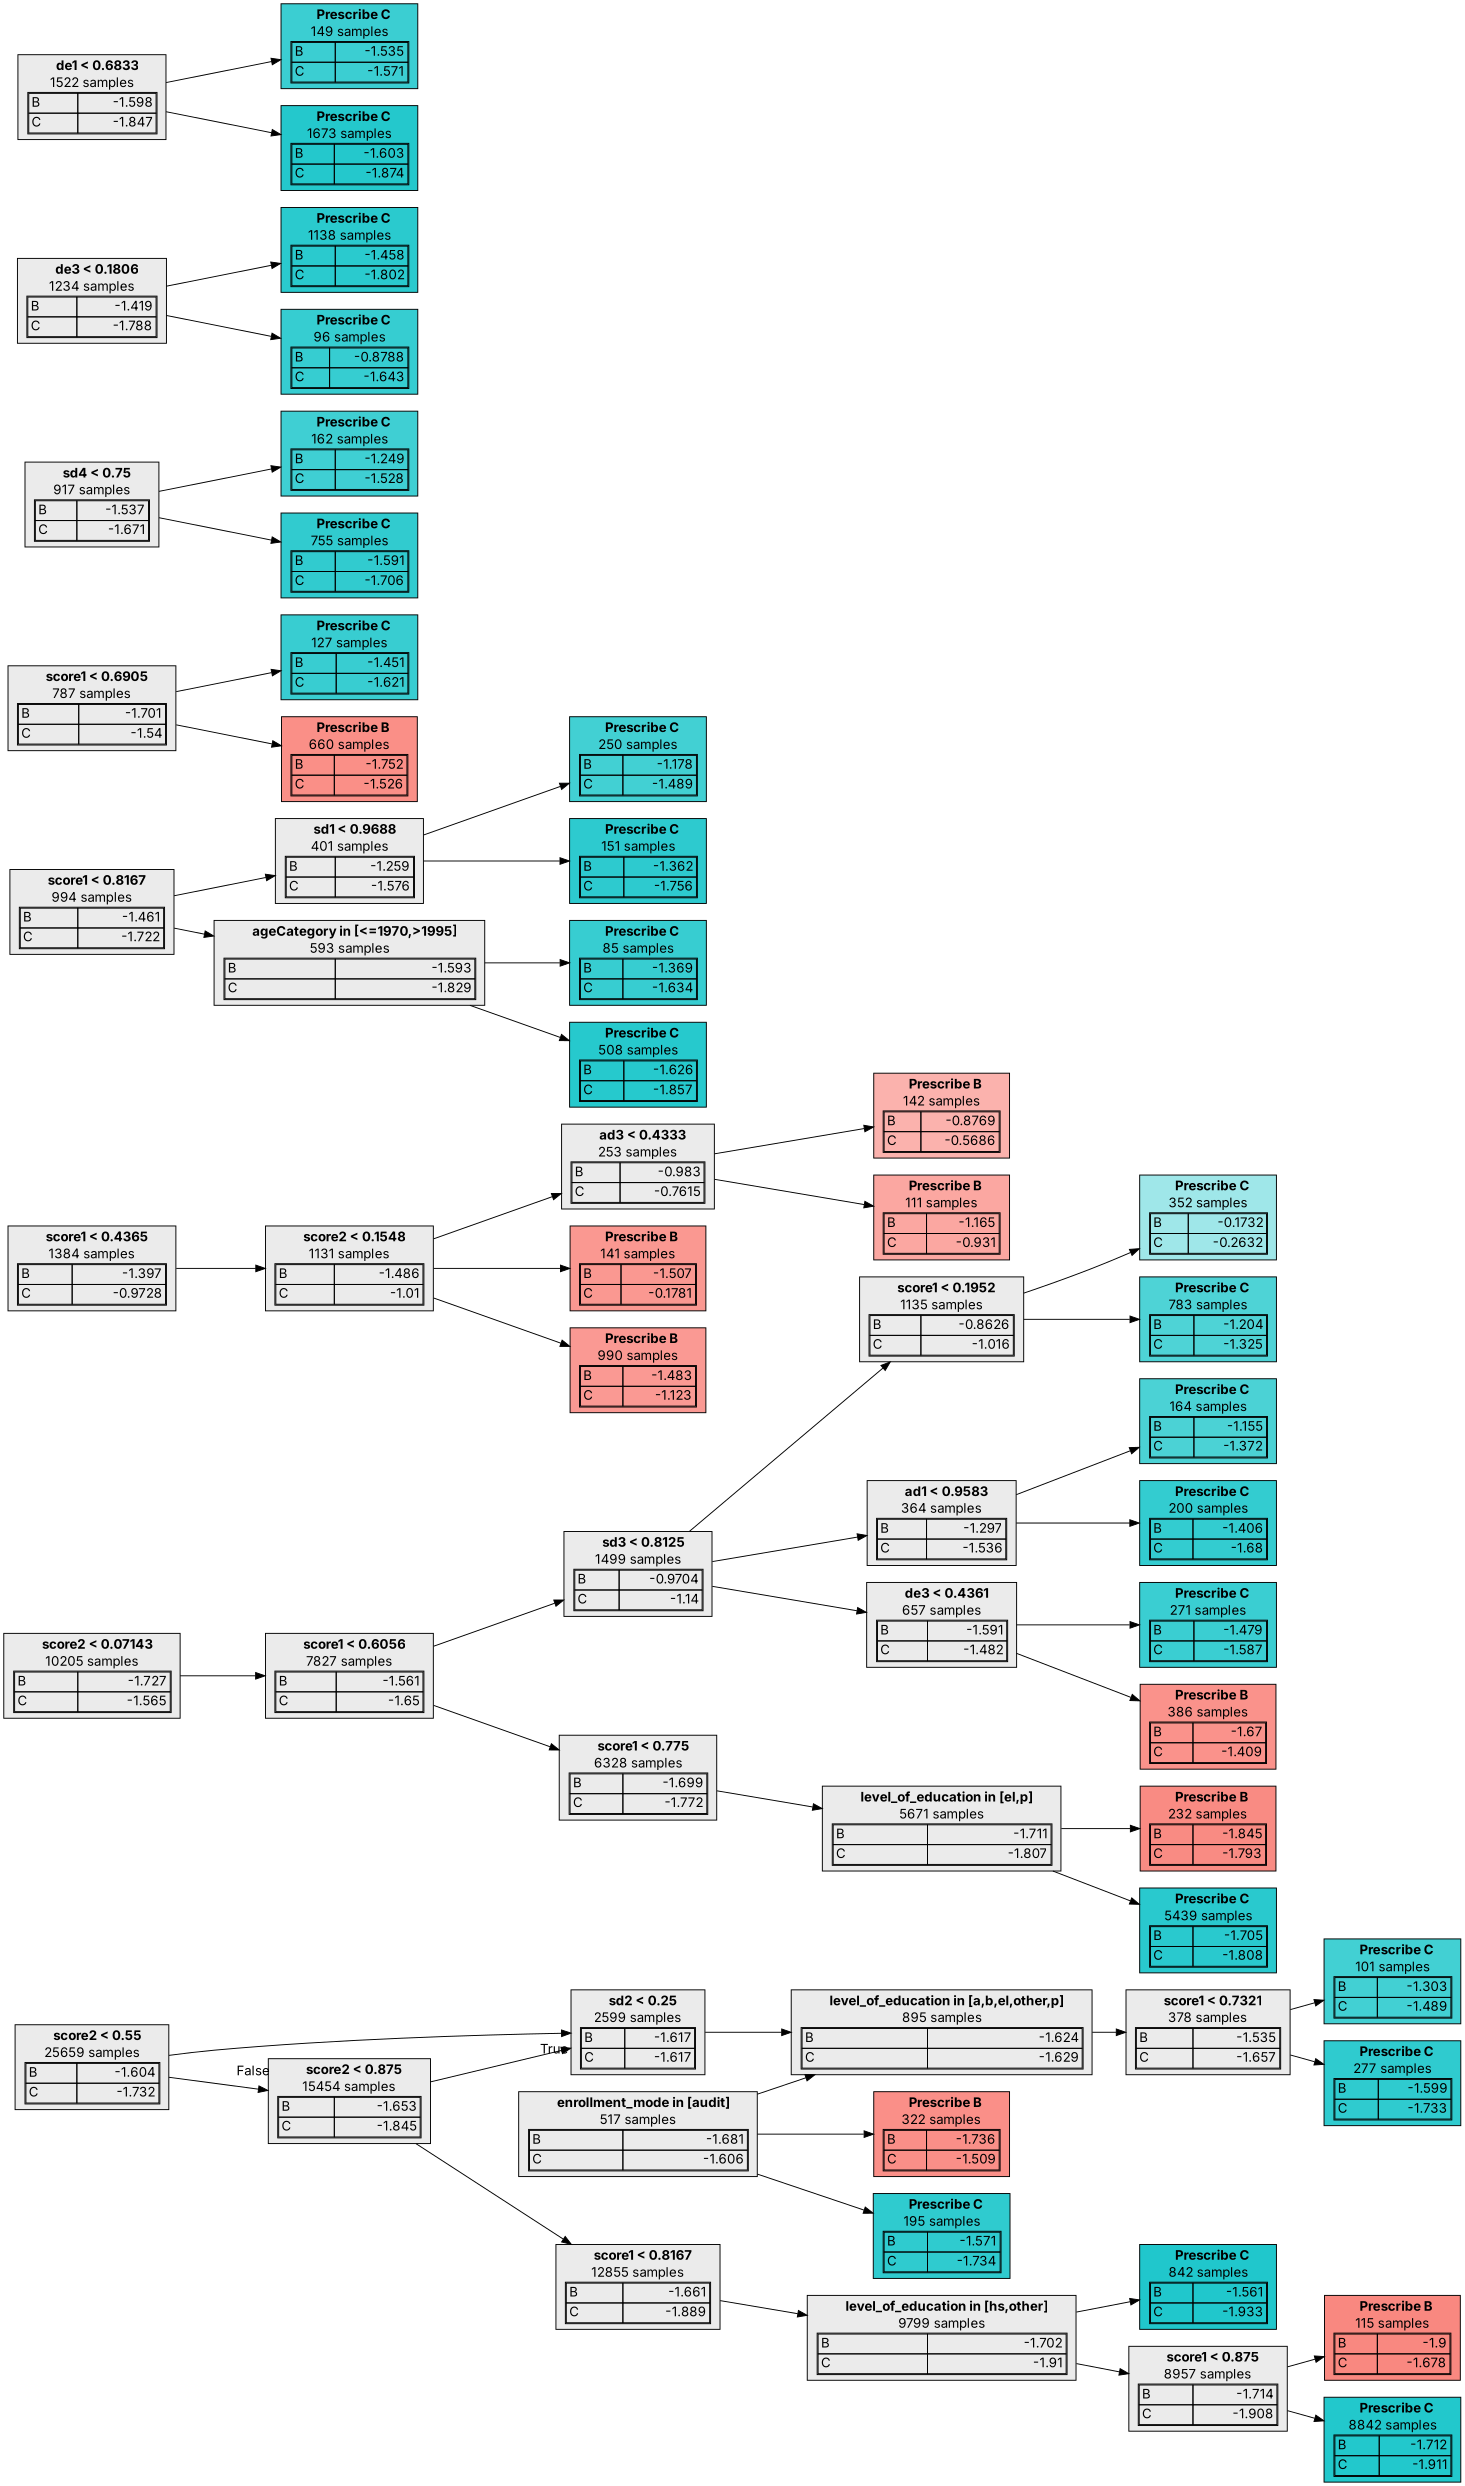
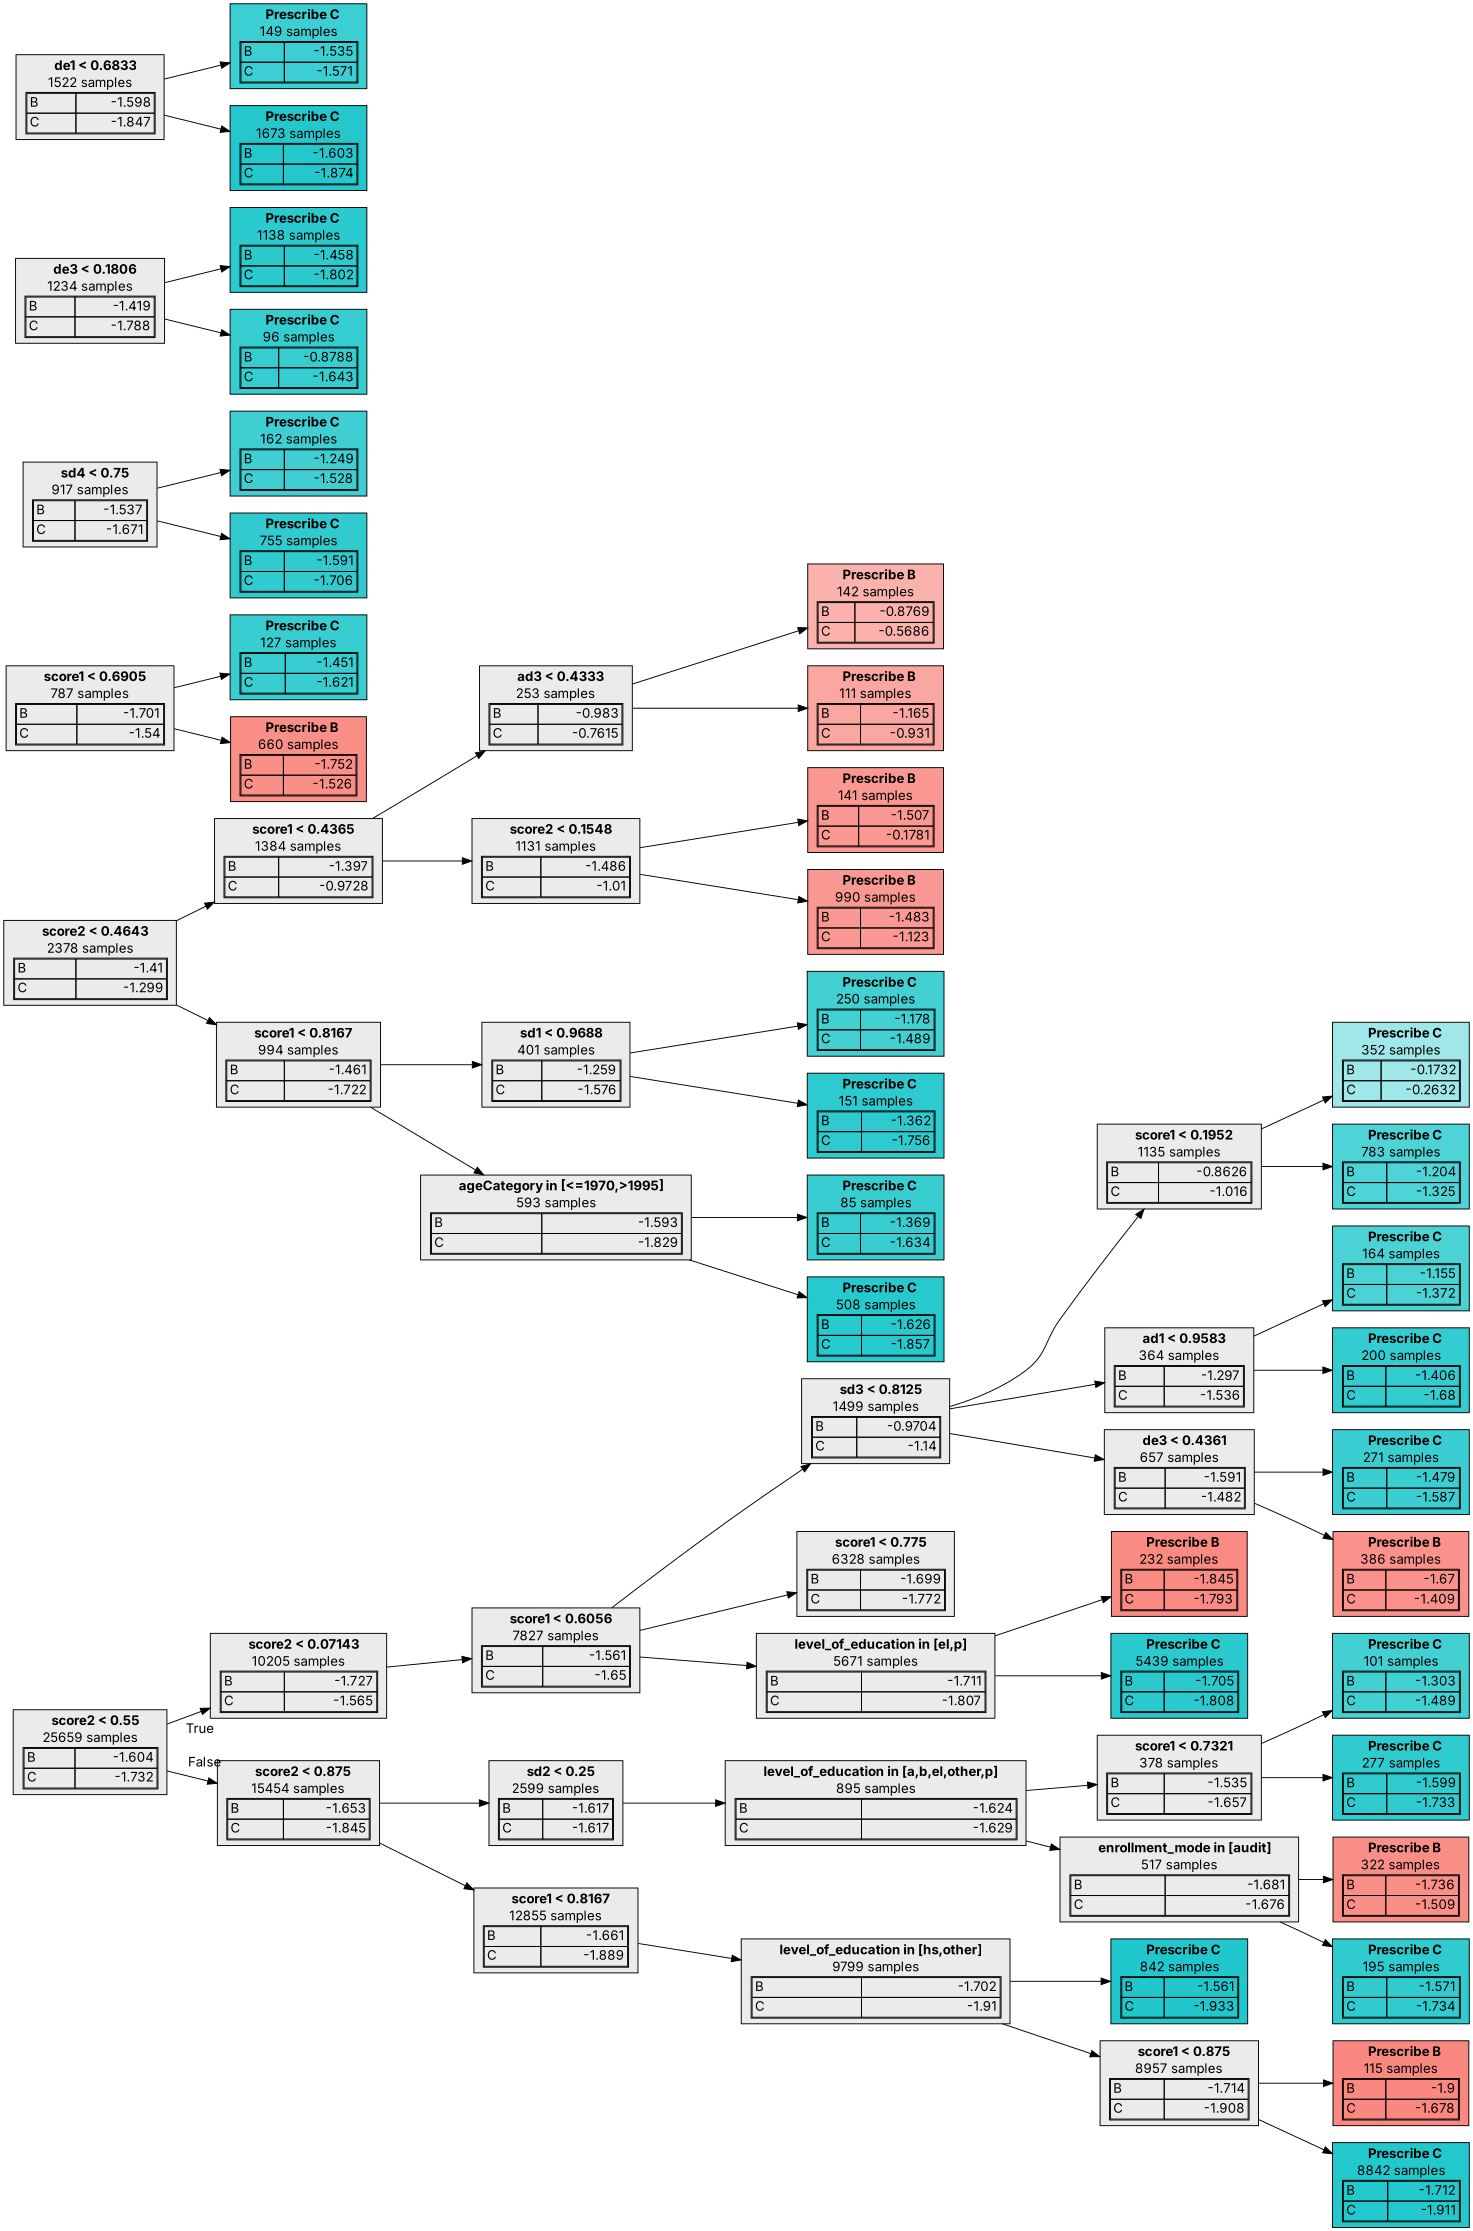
none -> (90, 963)
(493, 1218) -> (425, 787)
(765, 1799) -> (693, 1661)
(365, 2040) -> (184, 1718)
(782, 2086) -> (1038, 1844)
(724, 2160) -> (1266, 1905)
